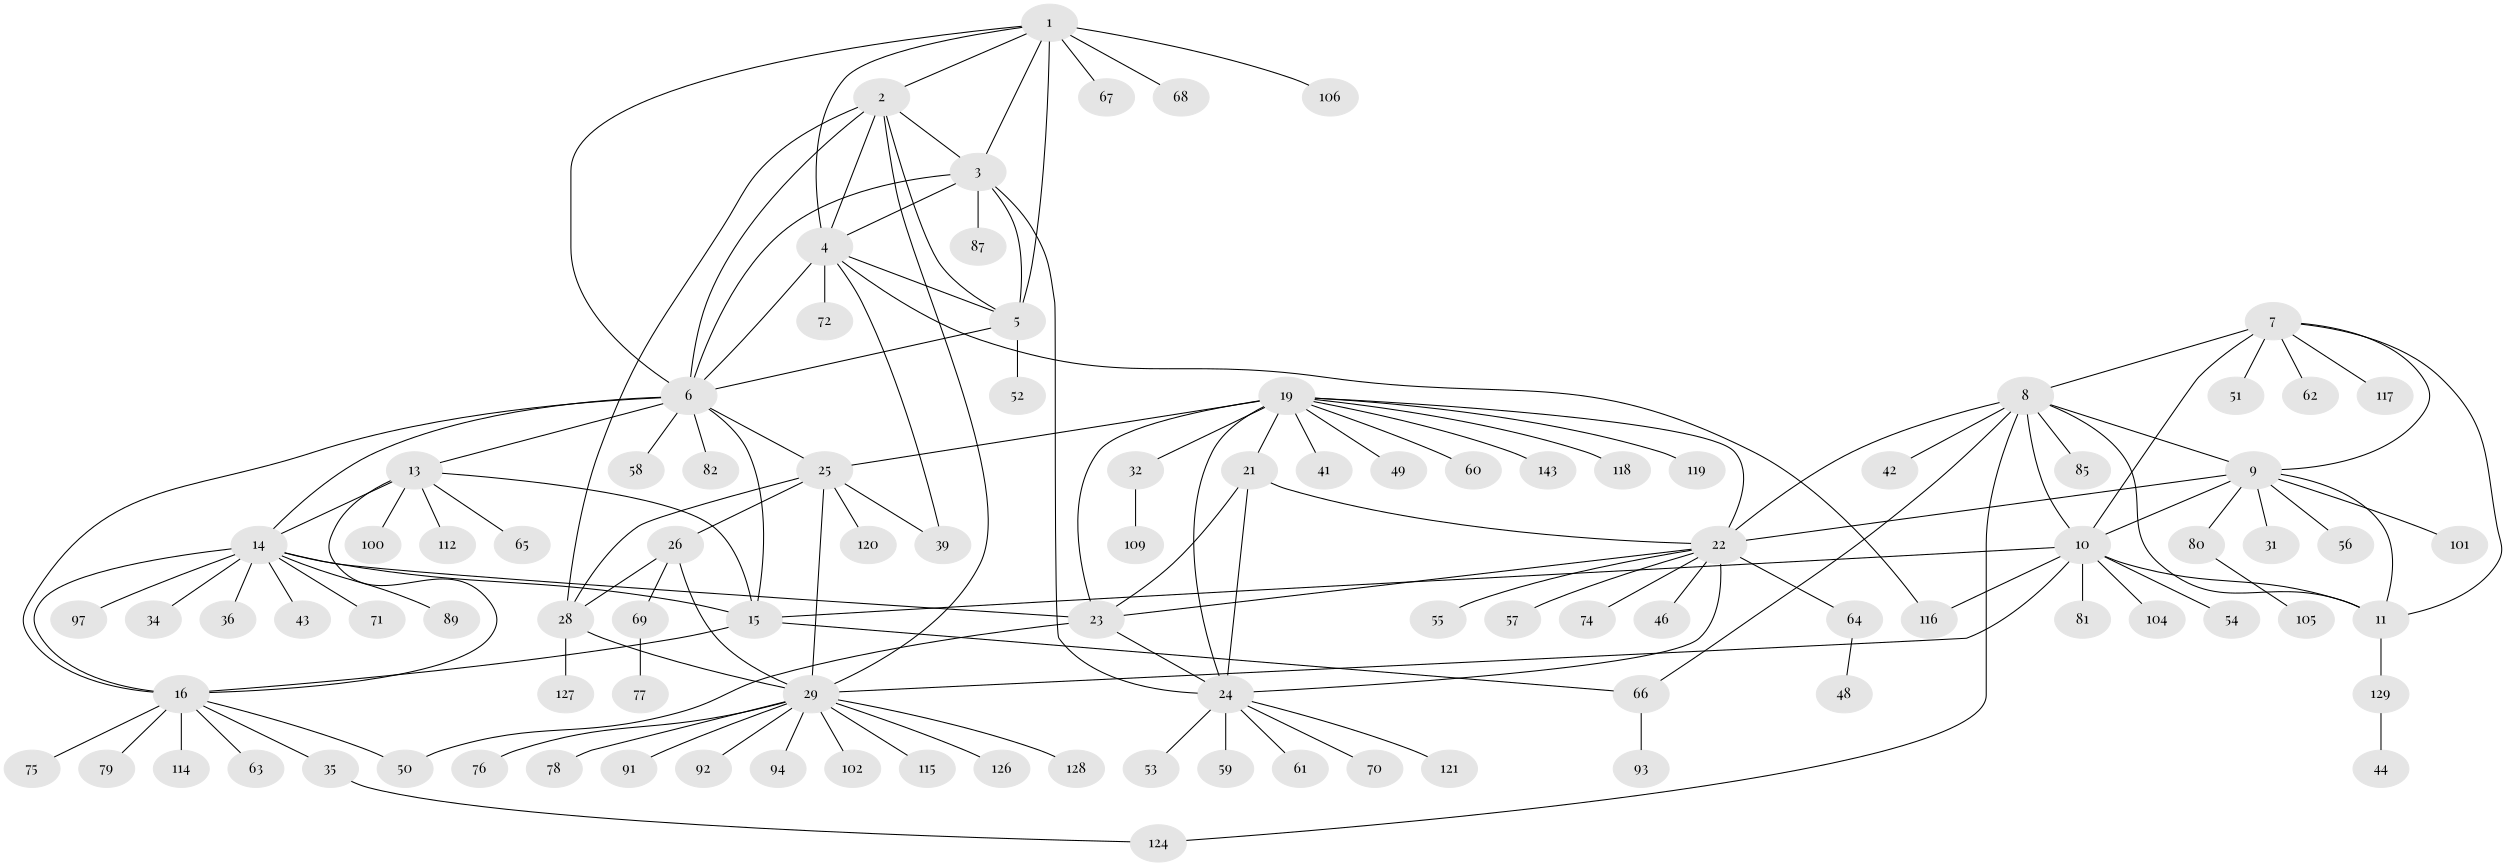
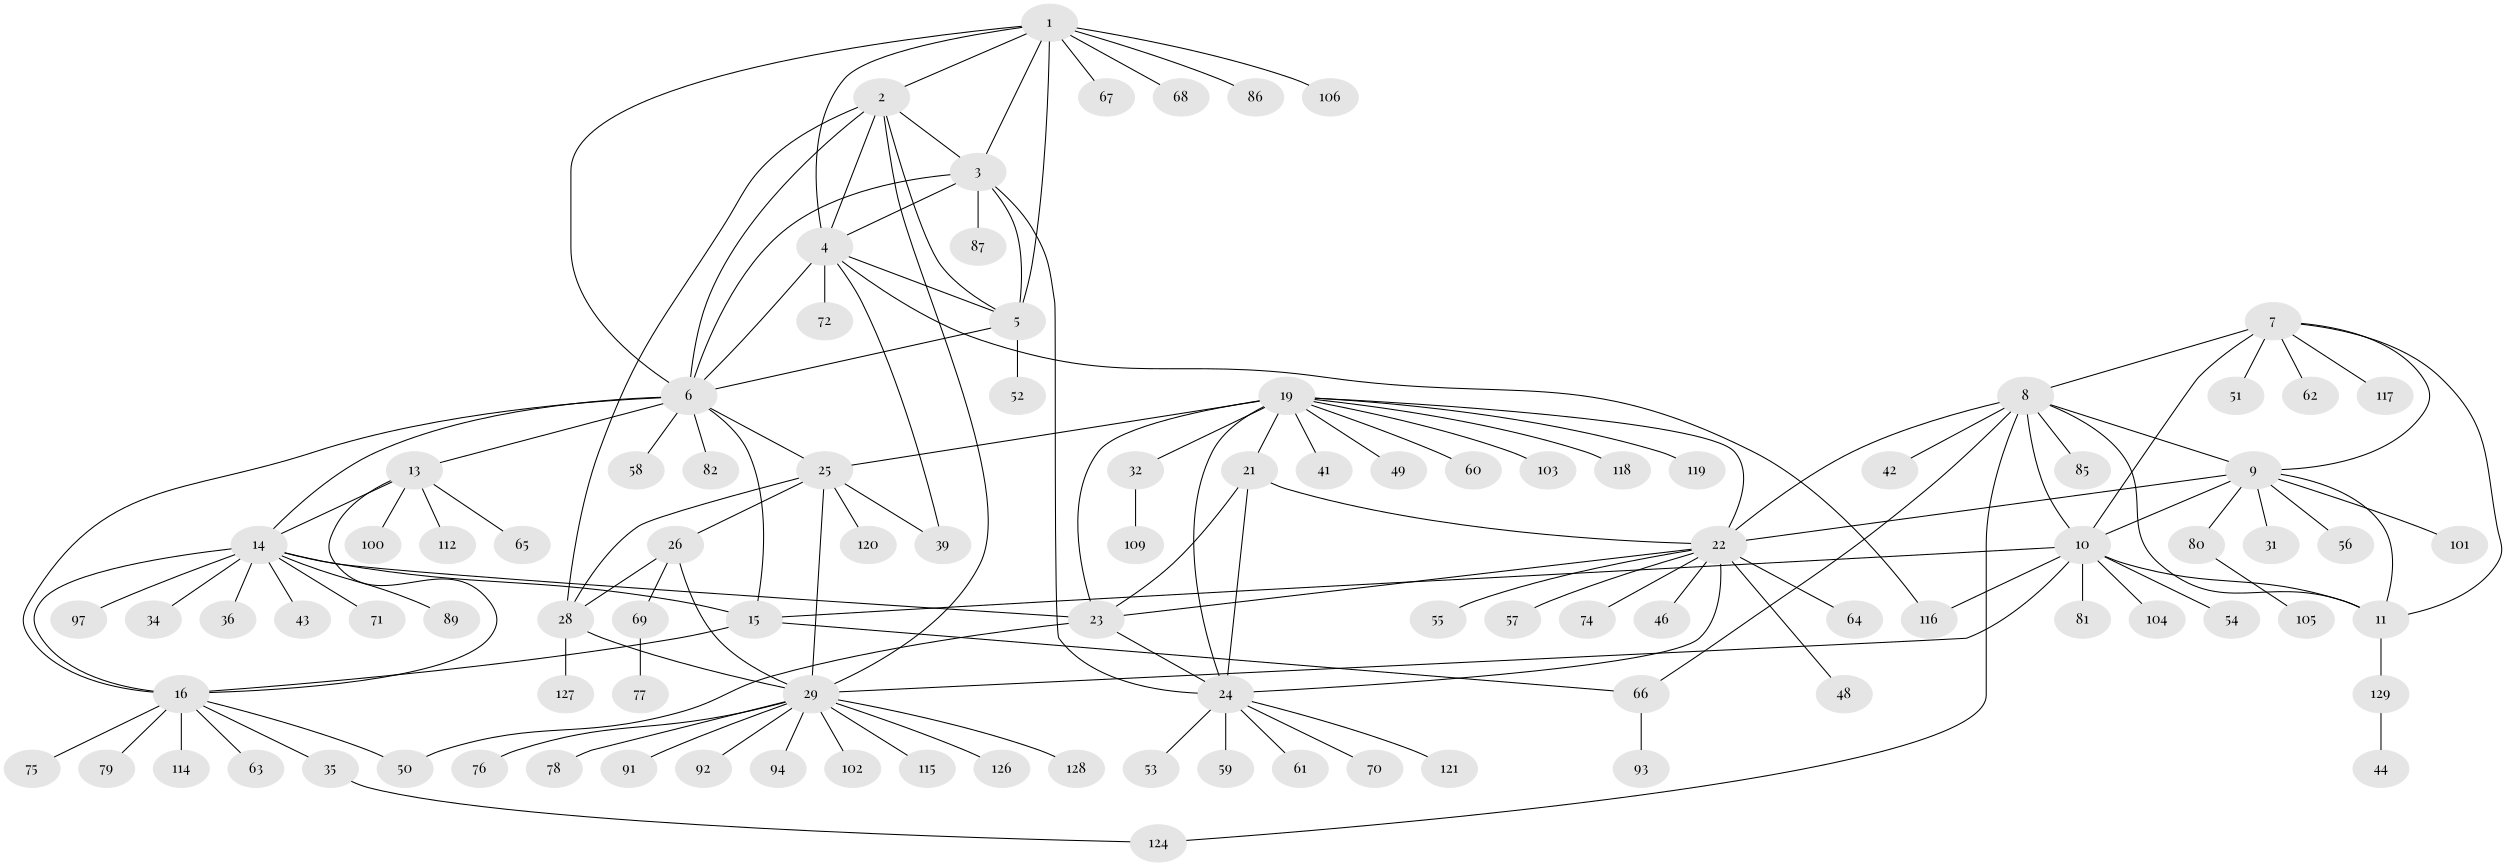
none -> (1256, 97)
(1548, 470) -> (1548, 470)
(622, 496) -> none
(1849, 657) -> (1781, 619)
